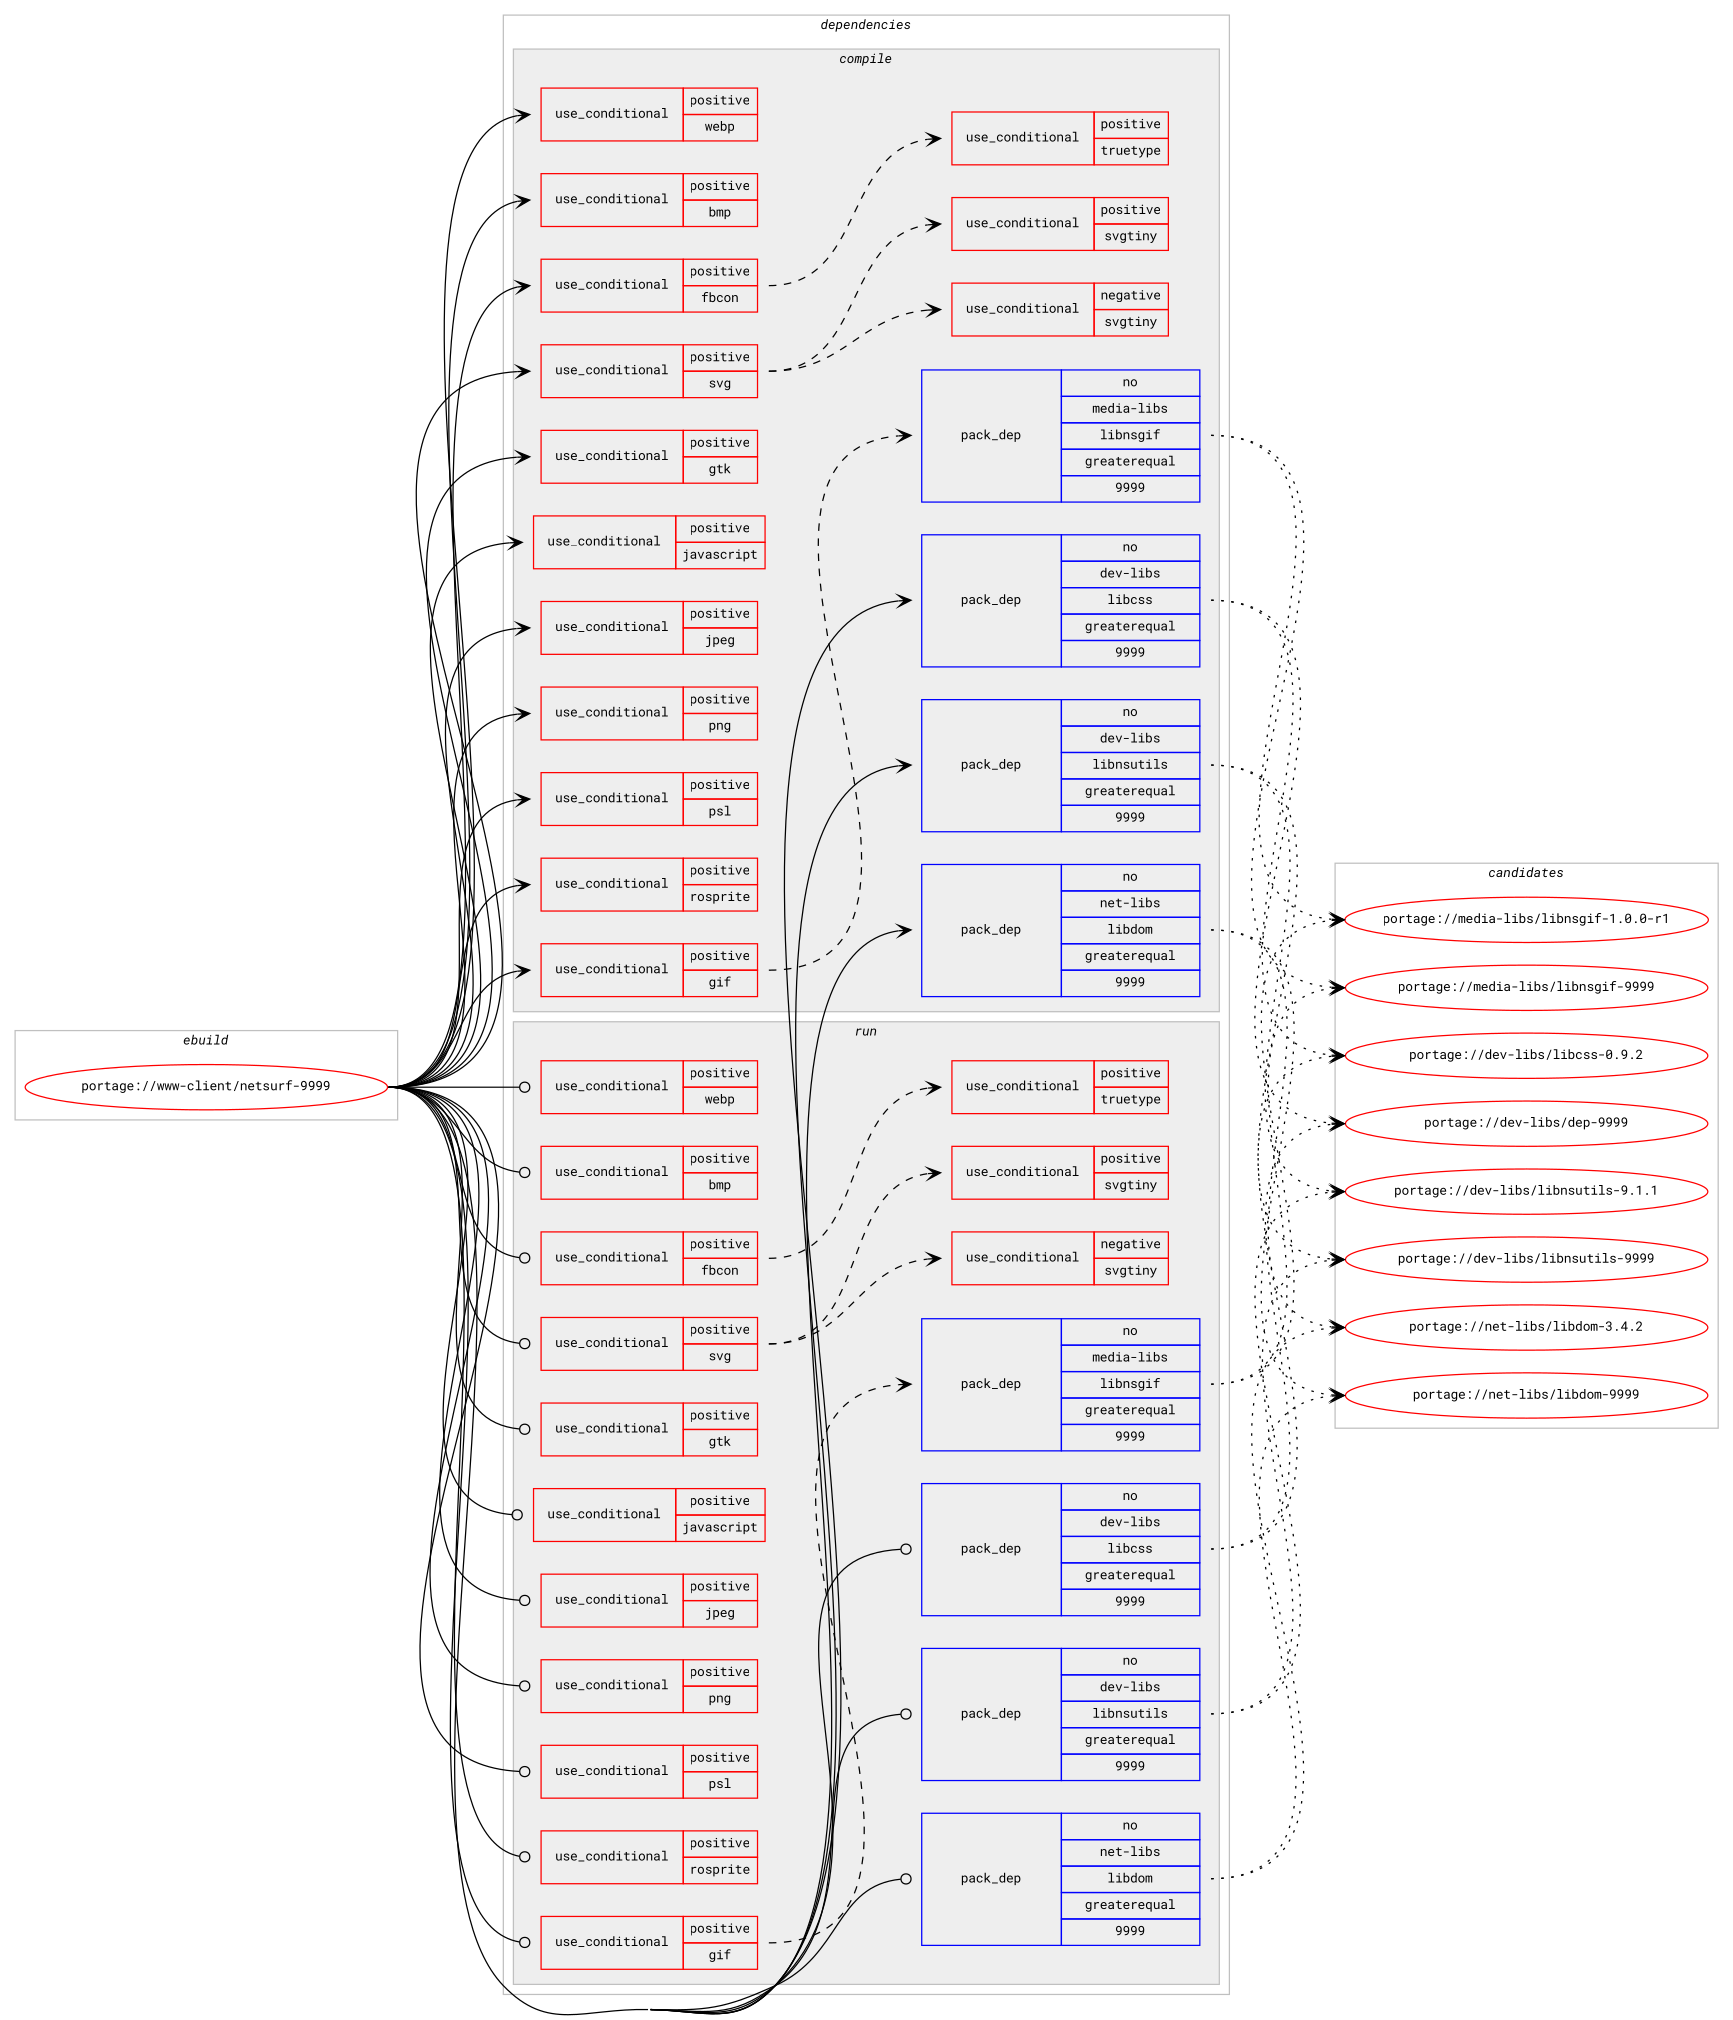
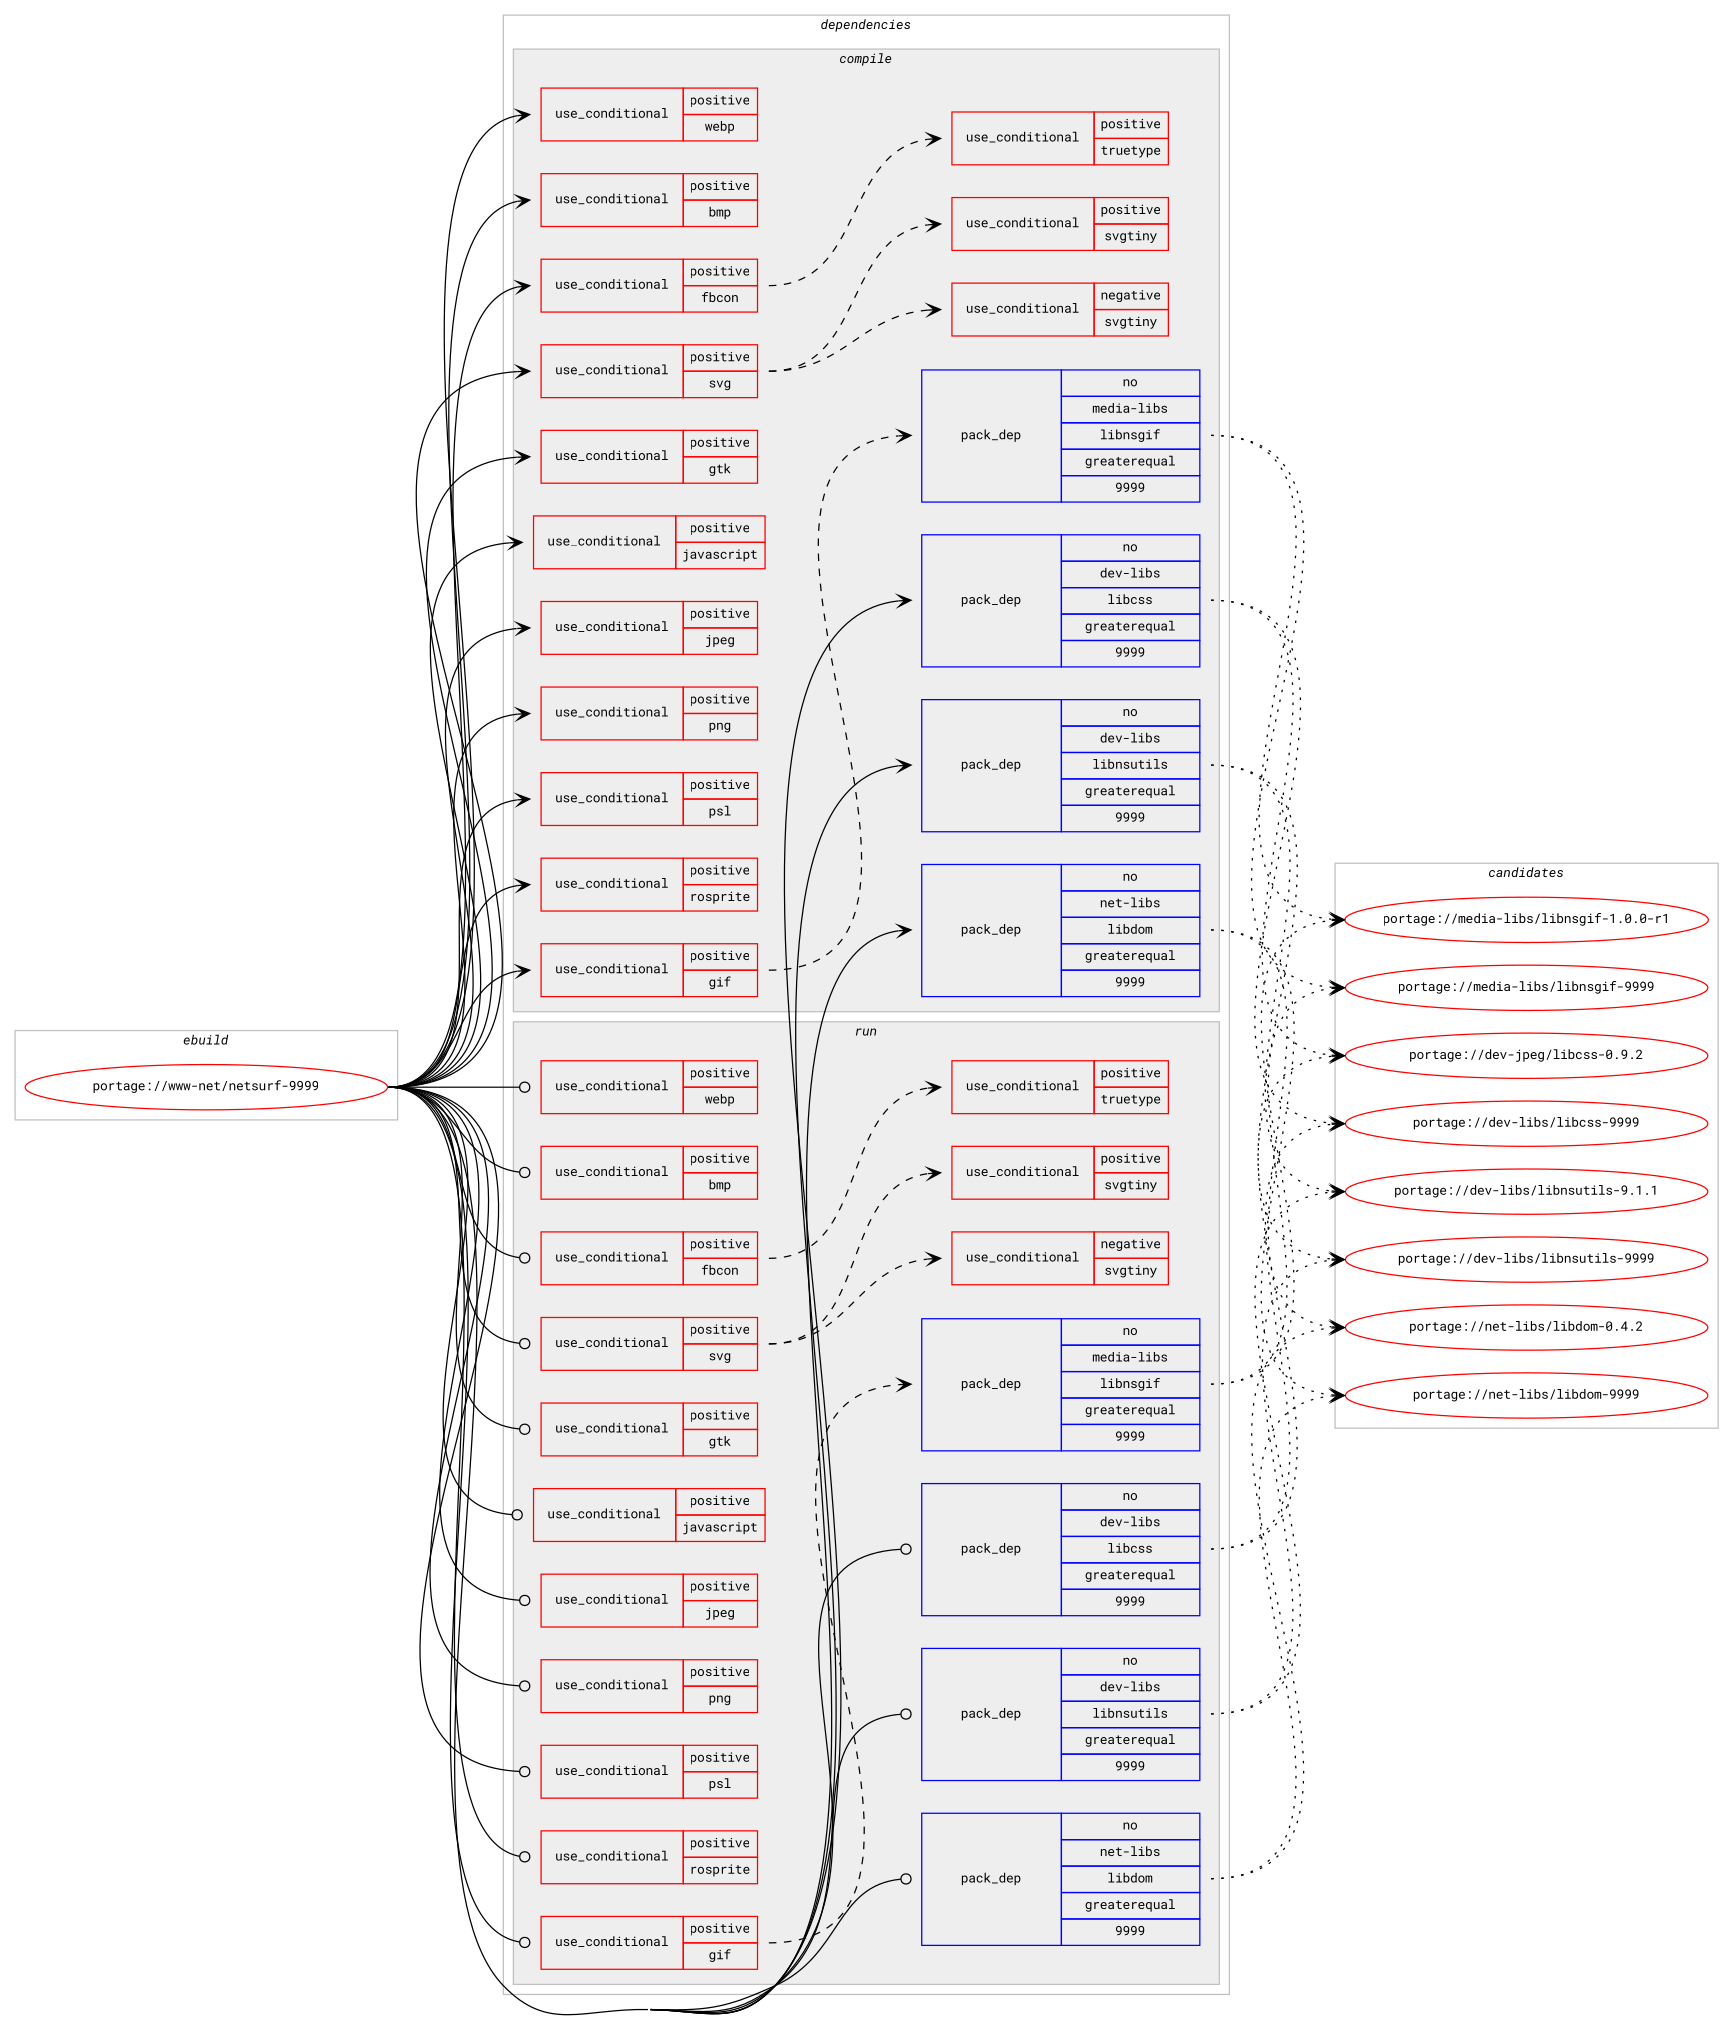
(1527, 1056) -> (1527, 1056)
(206, 1087) -> (206, 1087)
(1527, 1124) -> (1527, 1124)
(1527, 1328) -> (1527, 1328)
